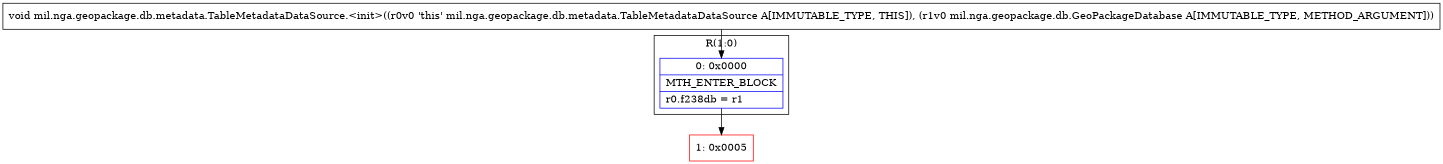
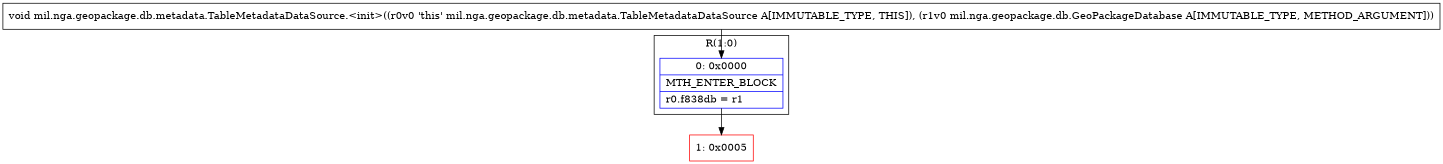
(705, 99) -> (705, 99)
